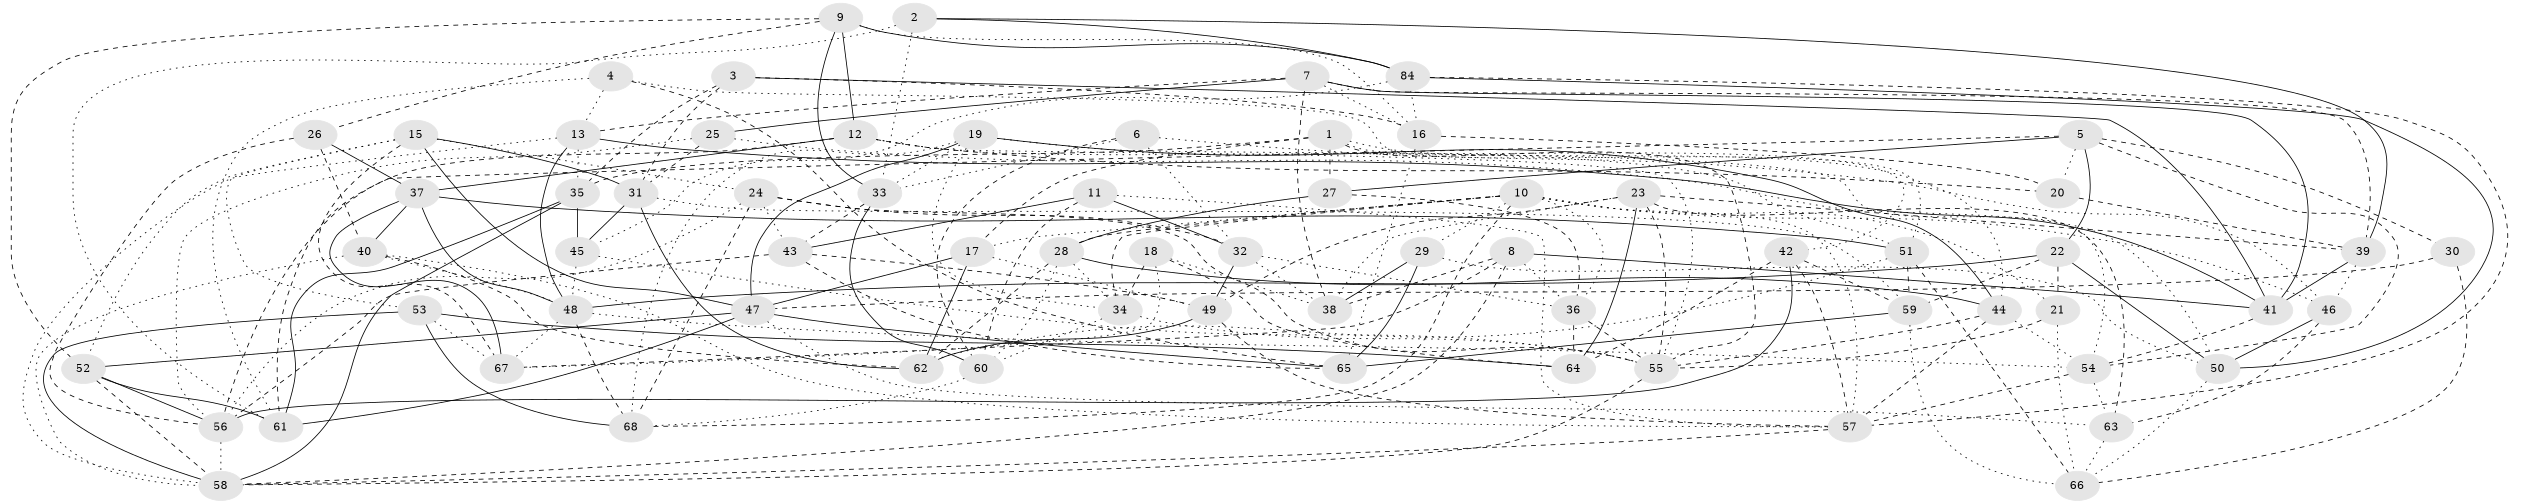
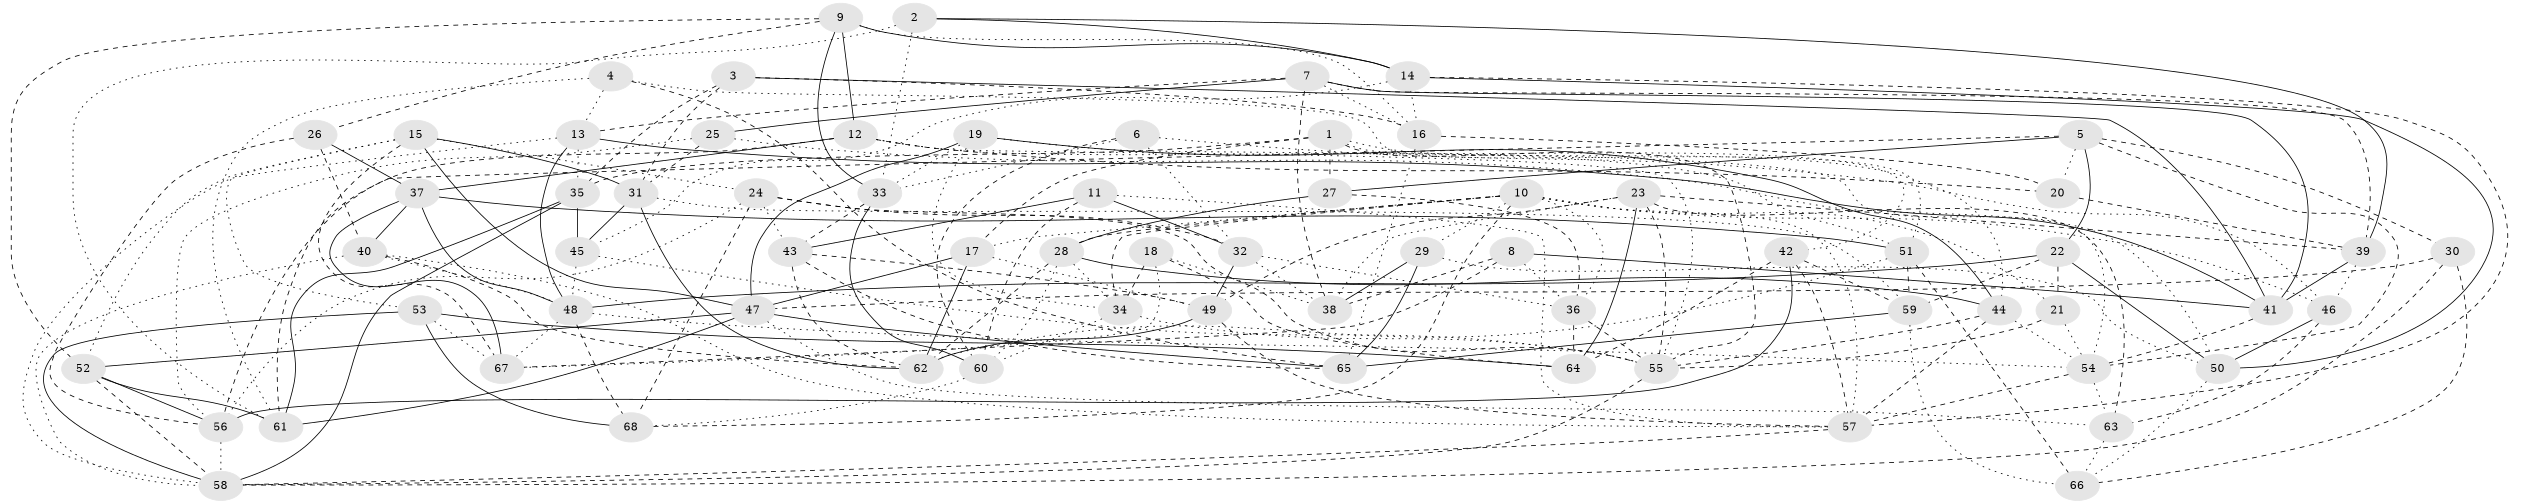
(1408, 76) -> (1408, 76)
(728, 178) -> none
(410, 292) -> (848, 347)
(2061, 399) -> (2073, 340)
(904, 448) -> (1371, 476)
